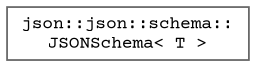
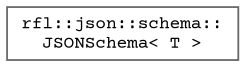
(128, 34) -> (123, 34)
